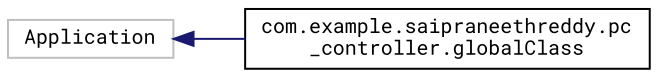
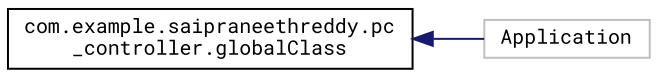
(219, 39) -> (459, 39)
